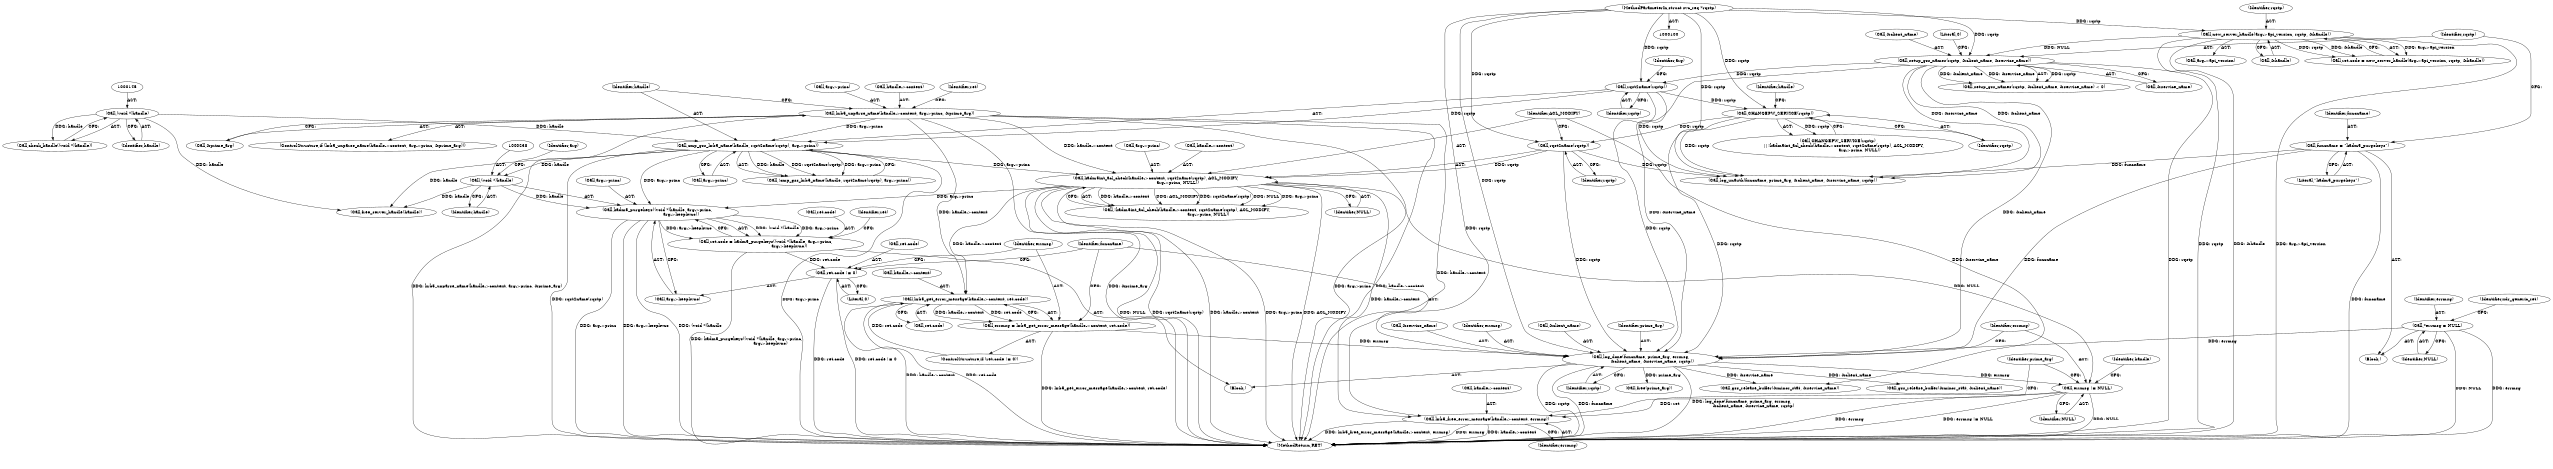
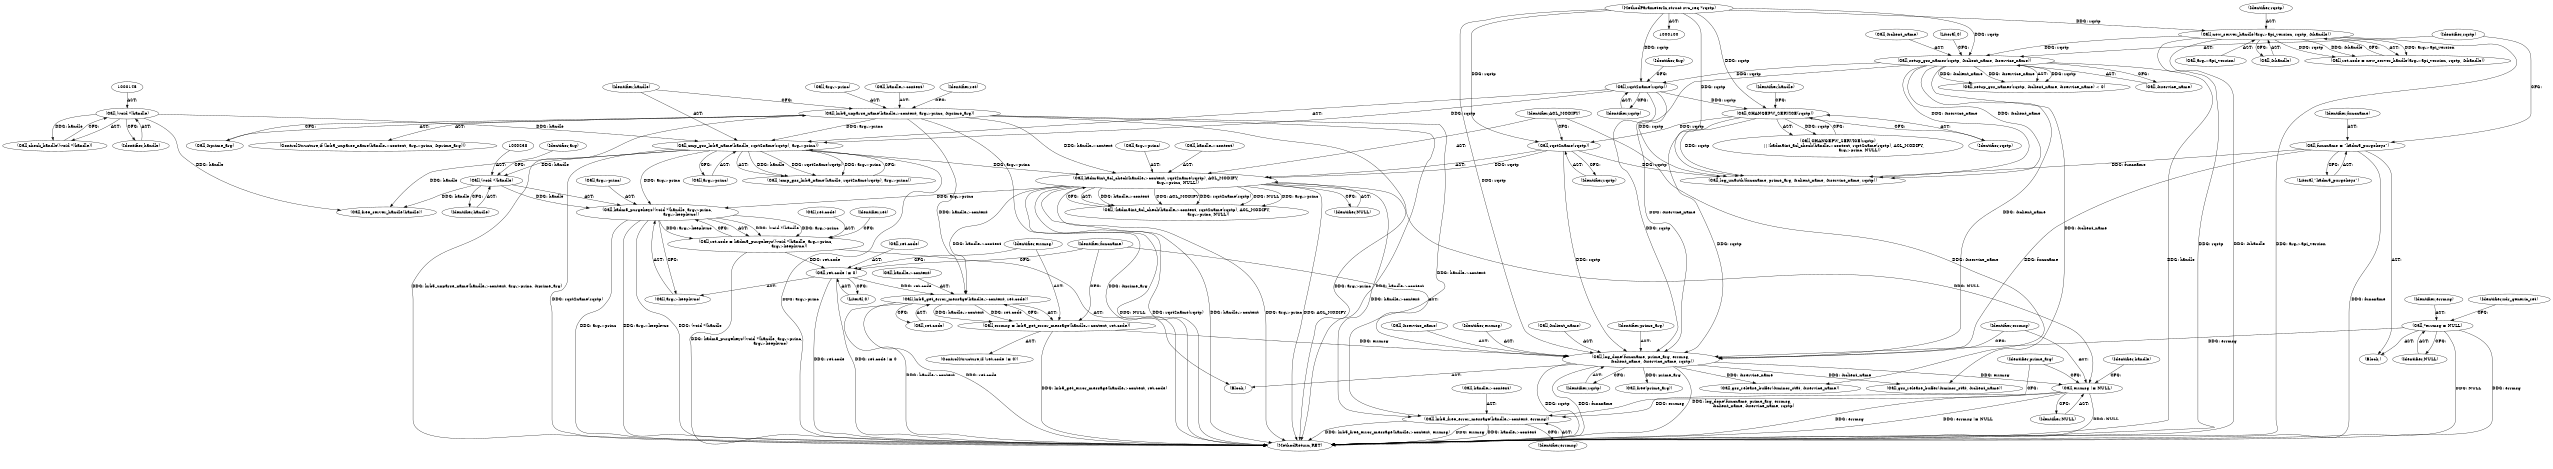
(2226, 42) -> (2237, 48)
(2057, 48) -> (2057, 48)
none -> (2064, 202)
(1463, 213) -> none
(2181, 260) -> (2181, 260)
(884, 340) -> (892, 287)
(1670, 404) -> (1670, 404)
